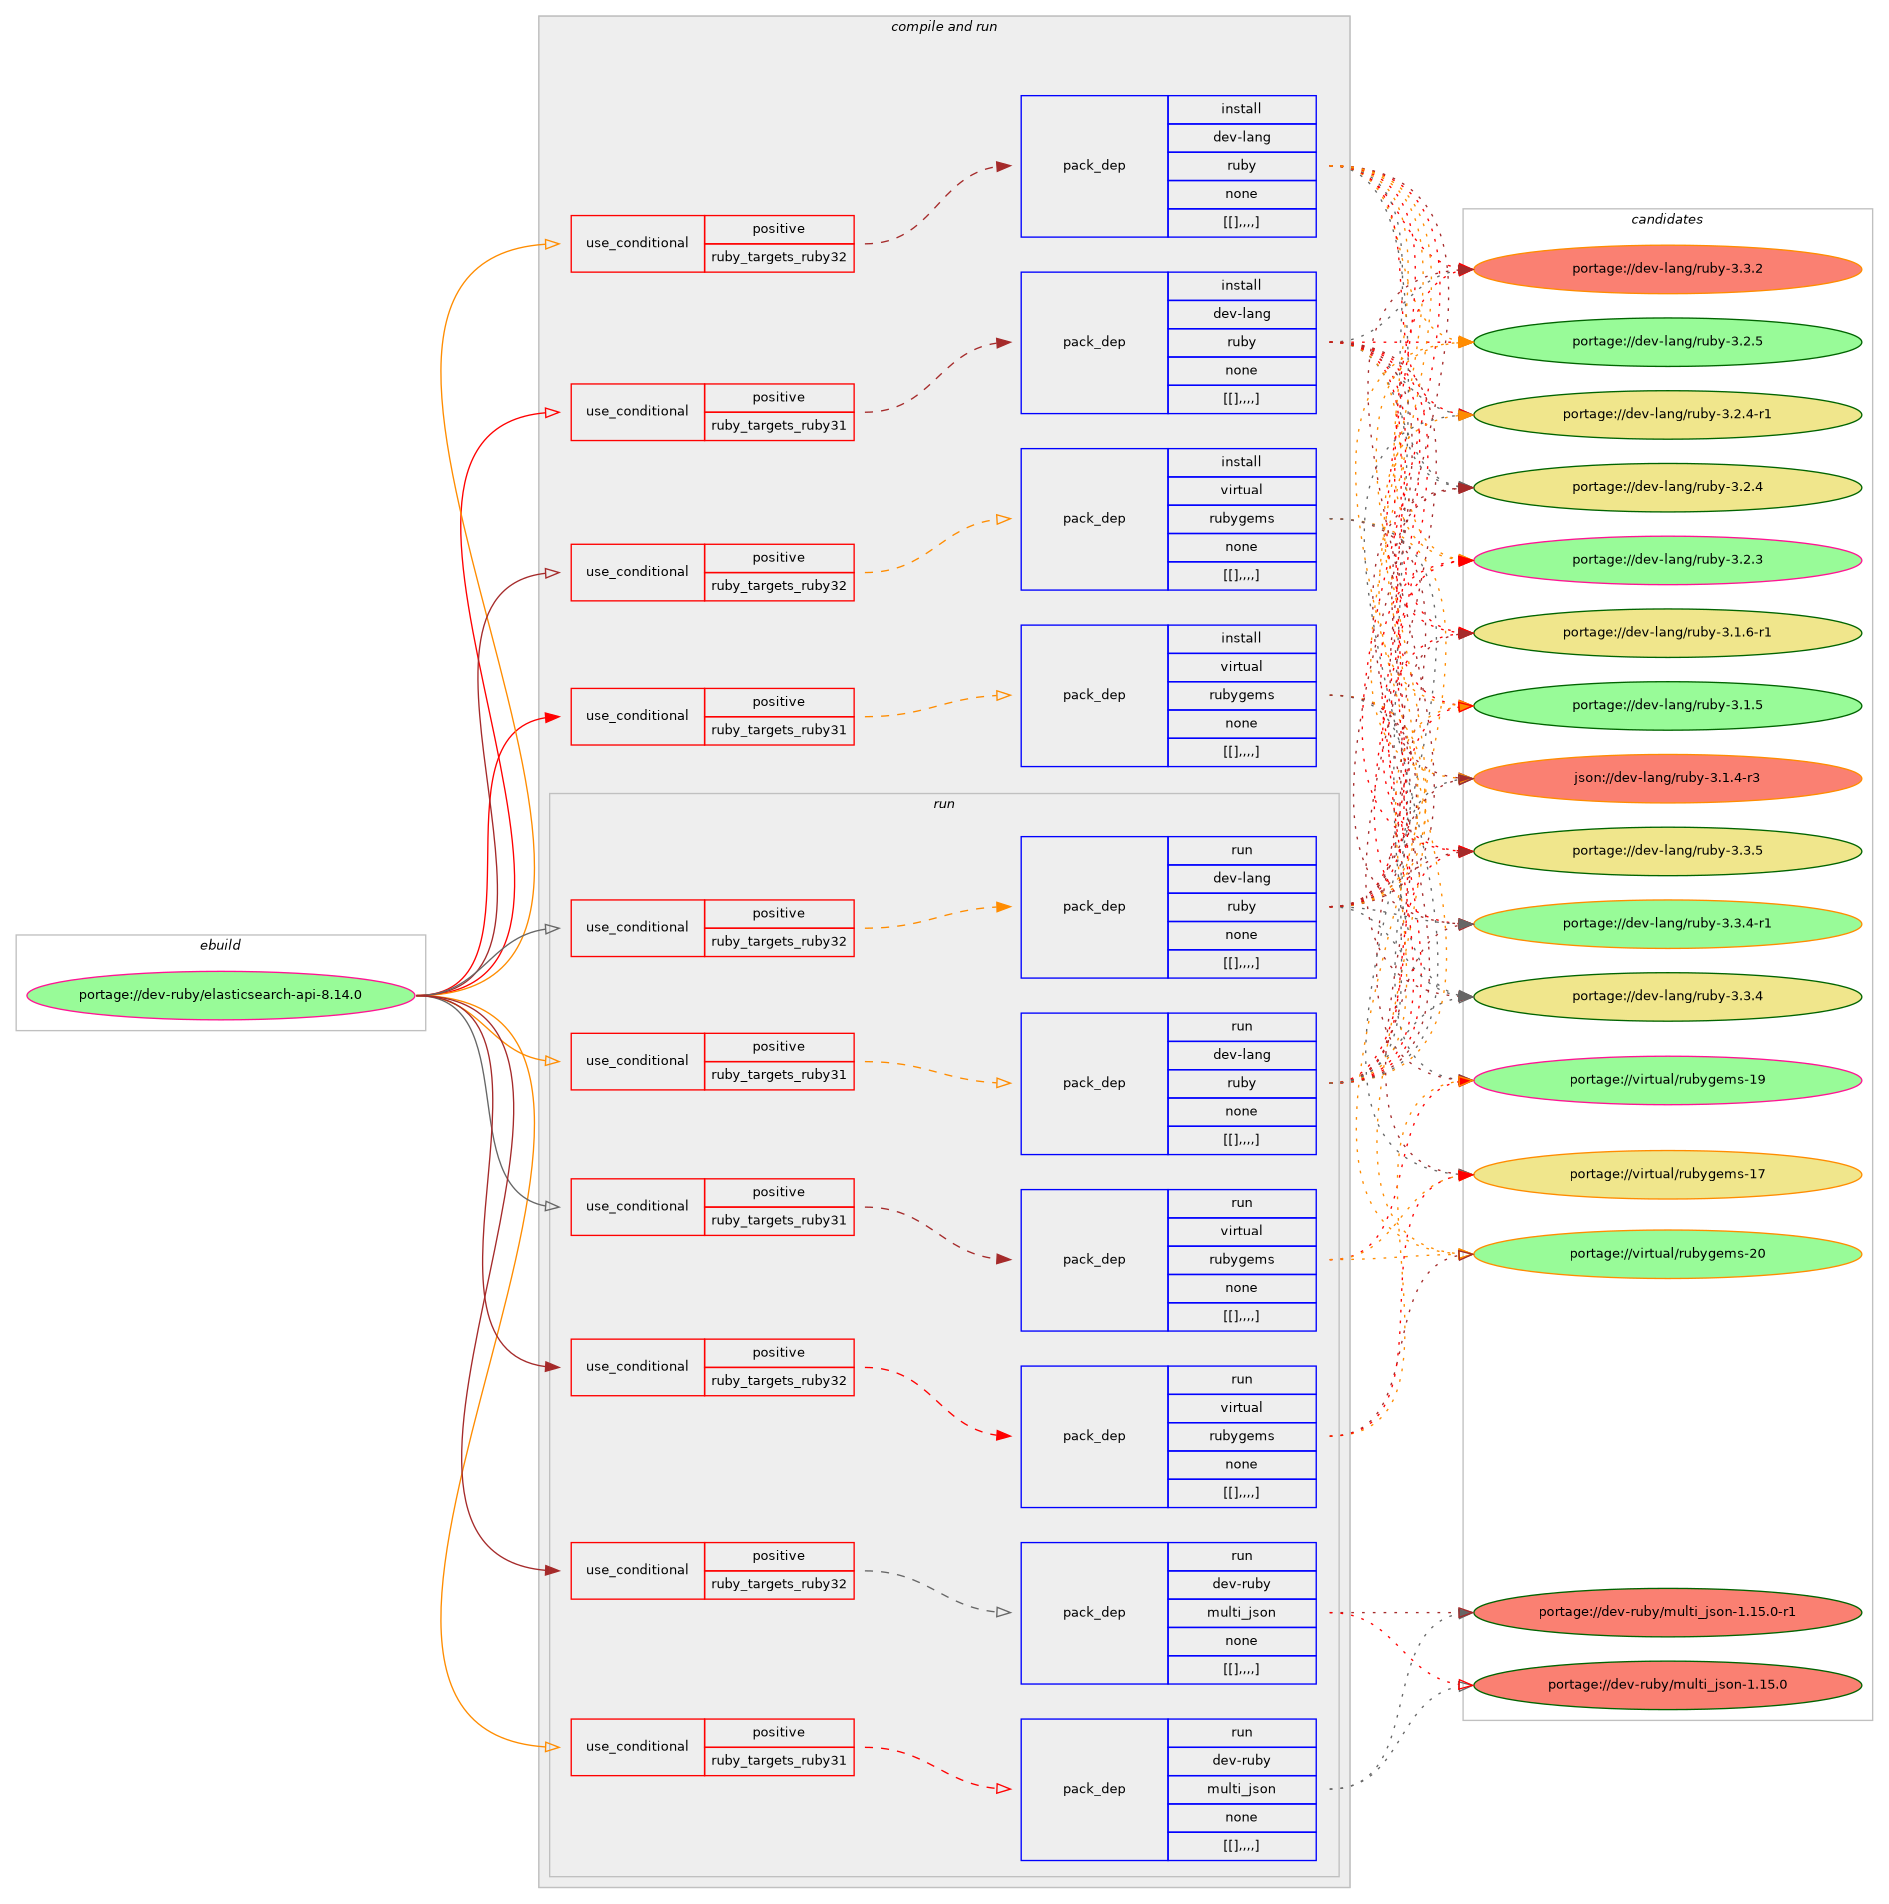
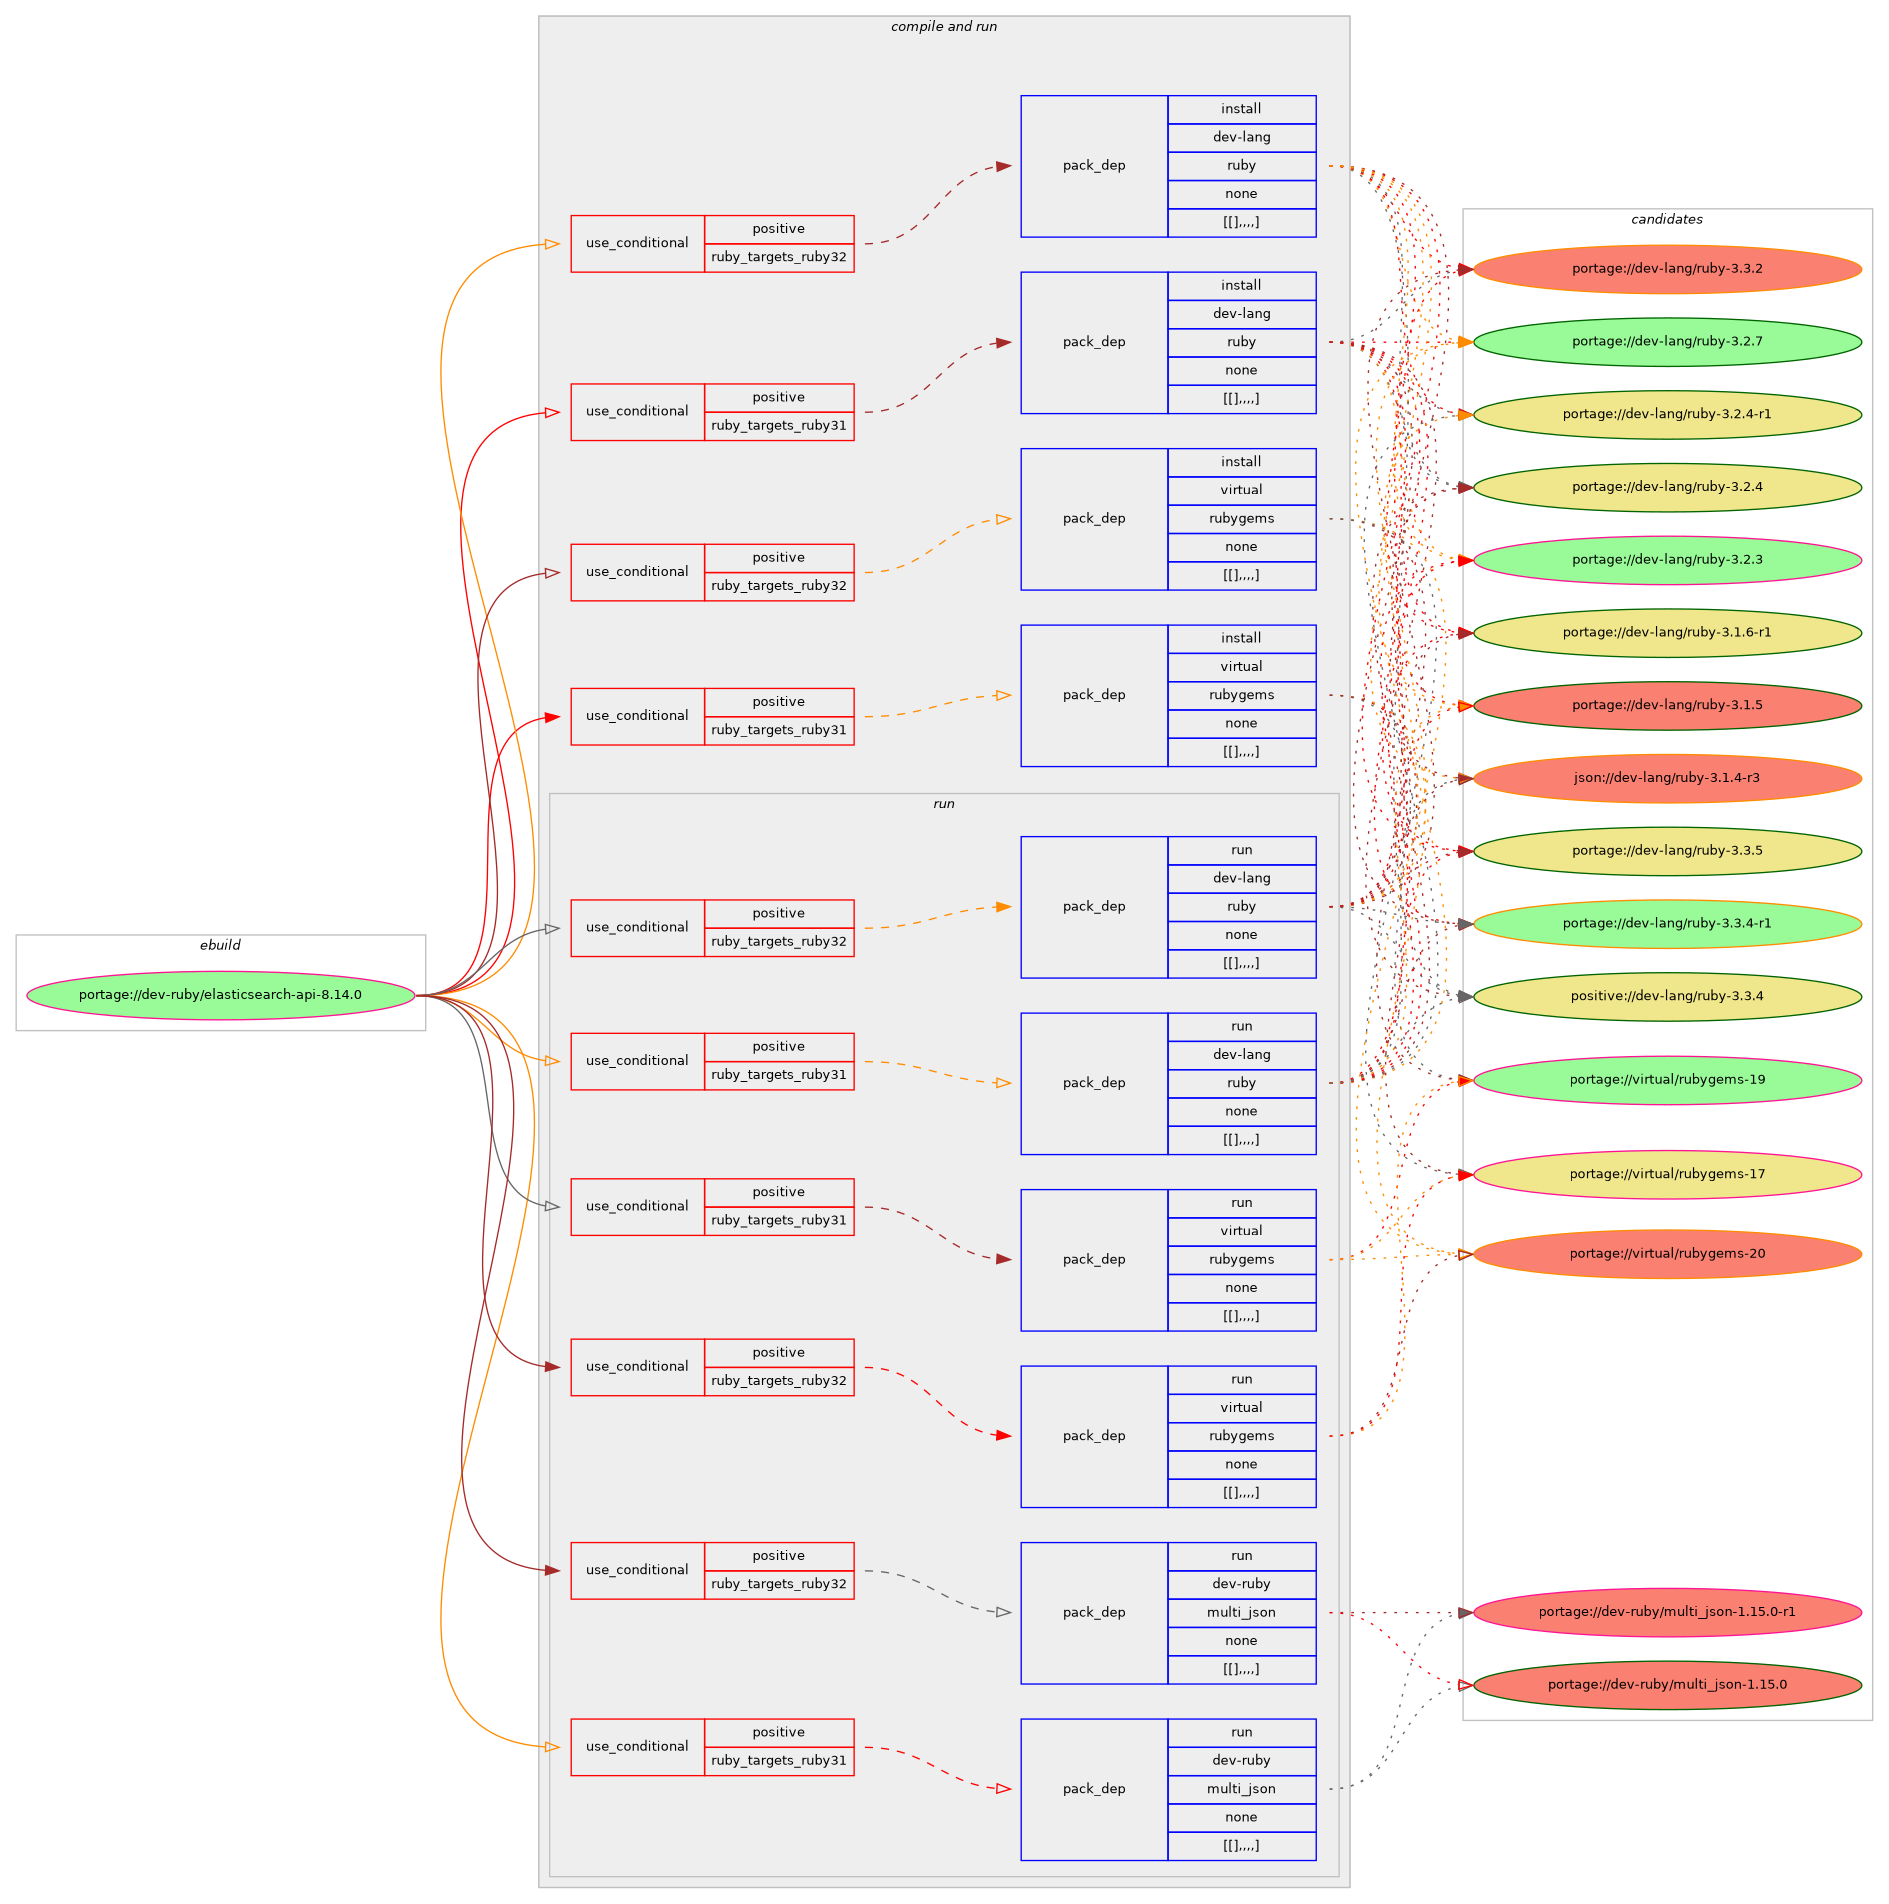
(1668, 342) -> (1668, 342)
(1668, 706) -> (1668, 706)
(1668, 997) -> (1668, 997)
(1668, 1175) -> (1668, 1175)
(1668, 1254) -> (1668, 1254)
(1668, 1613) -> (1668, 1613)
